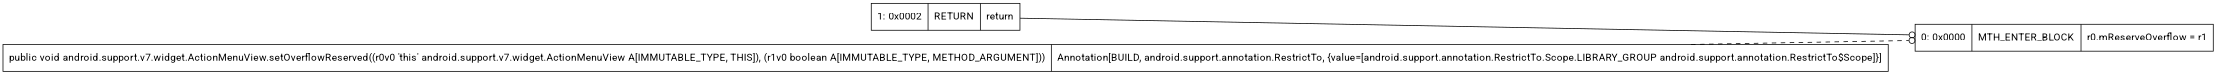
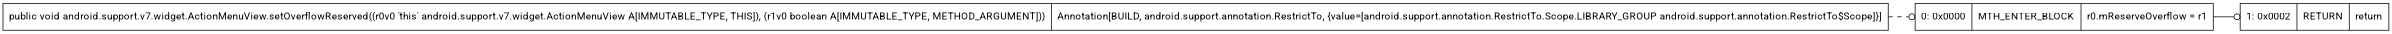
(1465, 27) -> (2224, 17)
